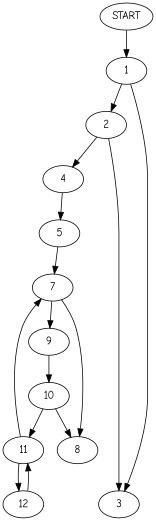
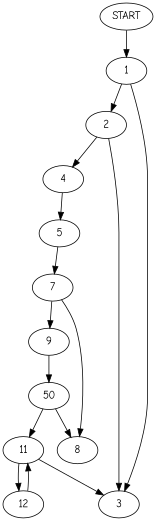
(15, 368) -> (68, 475)
(49, 396) -> (49, 396)
